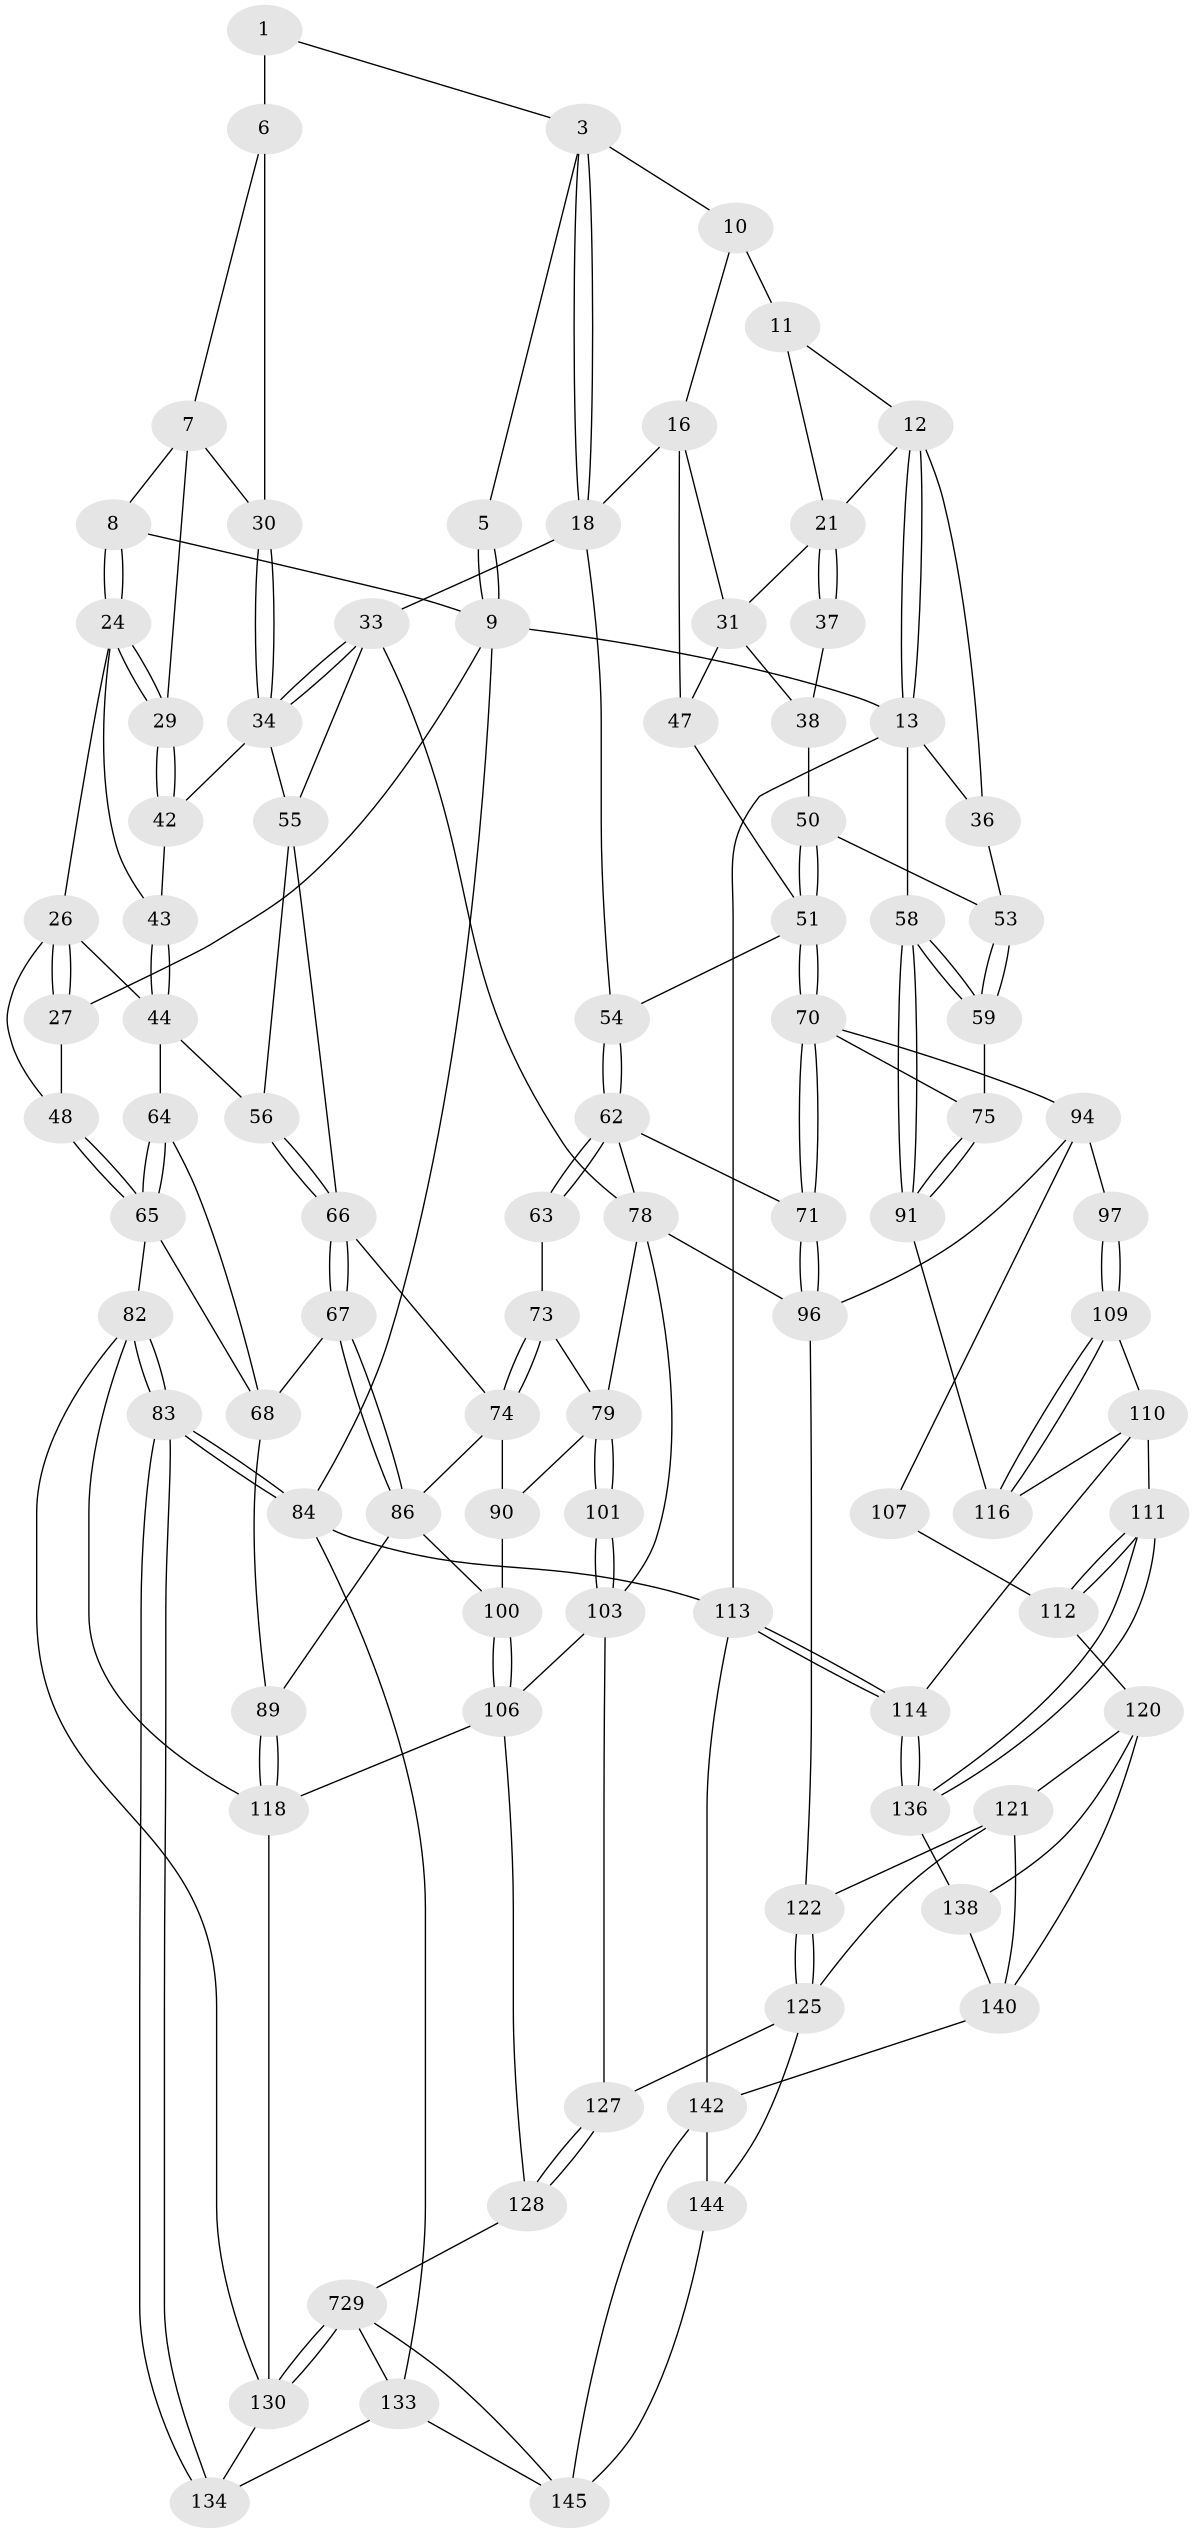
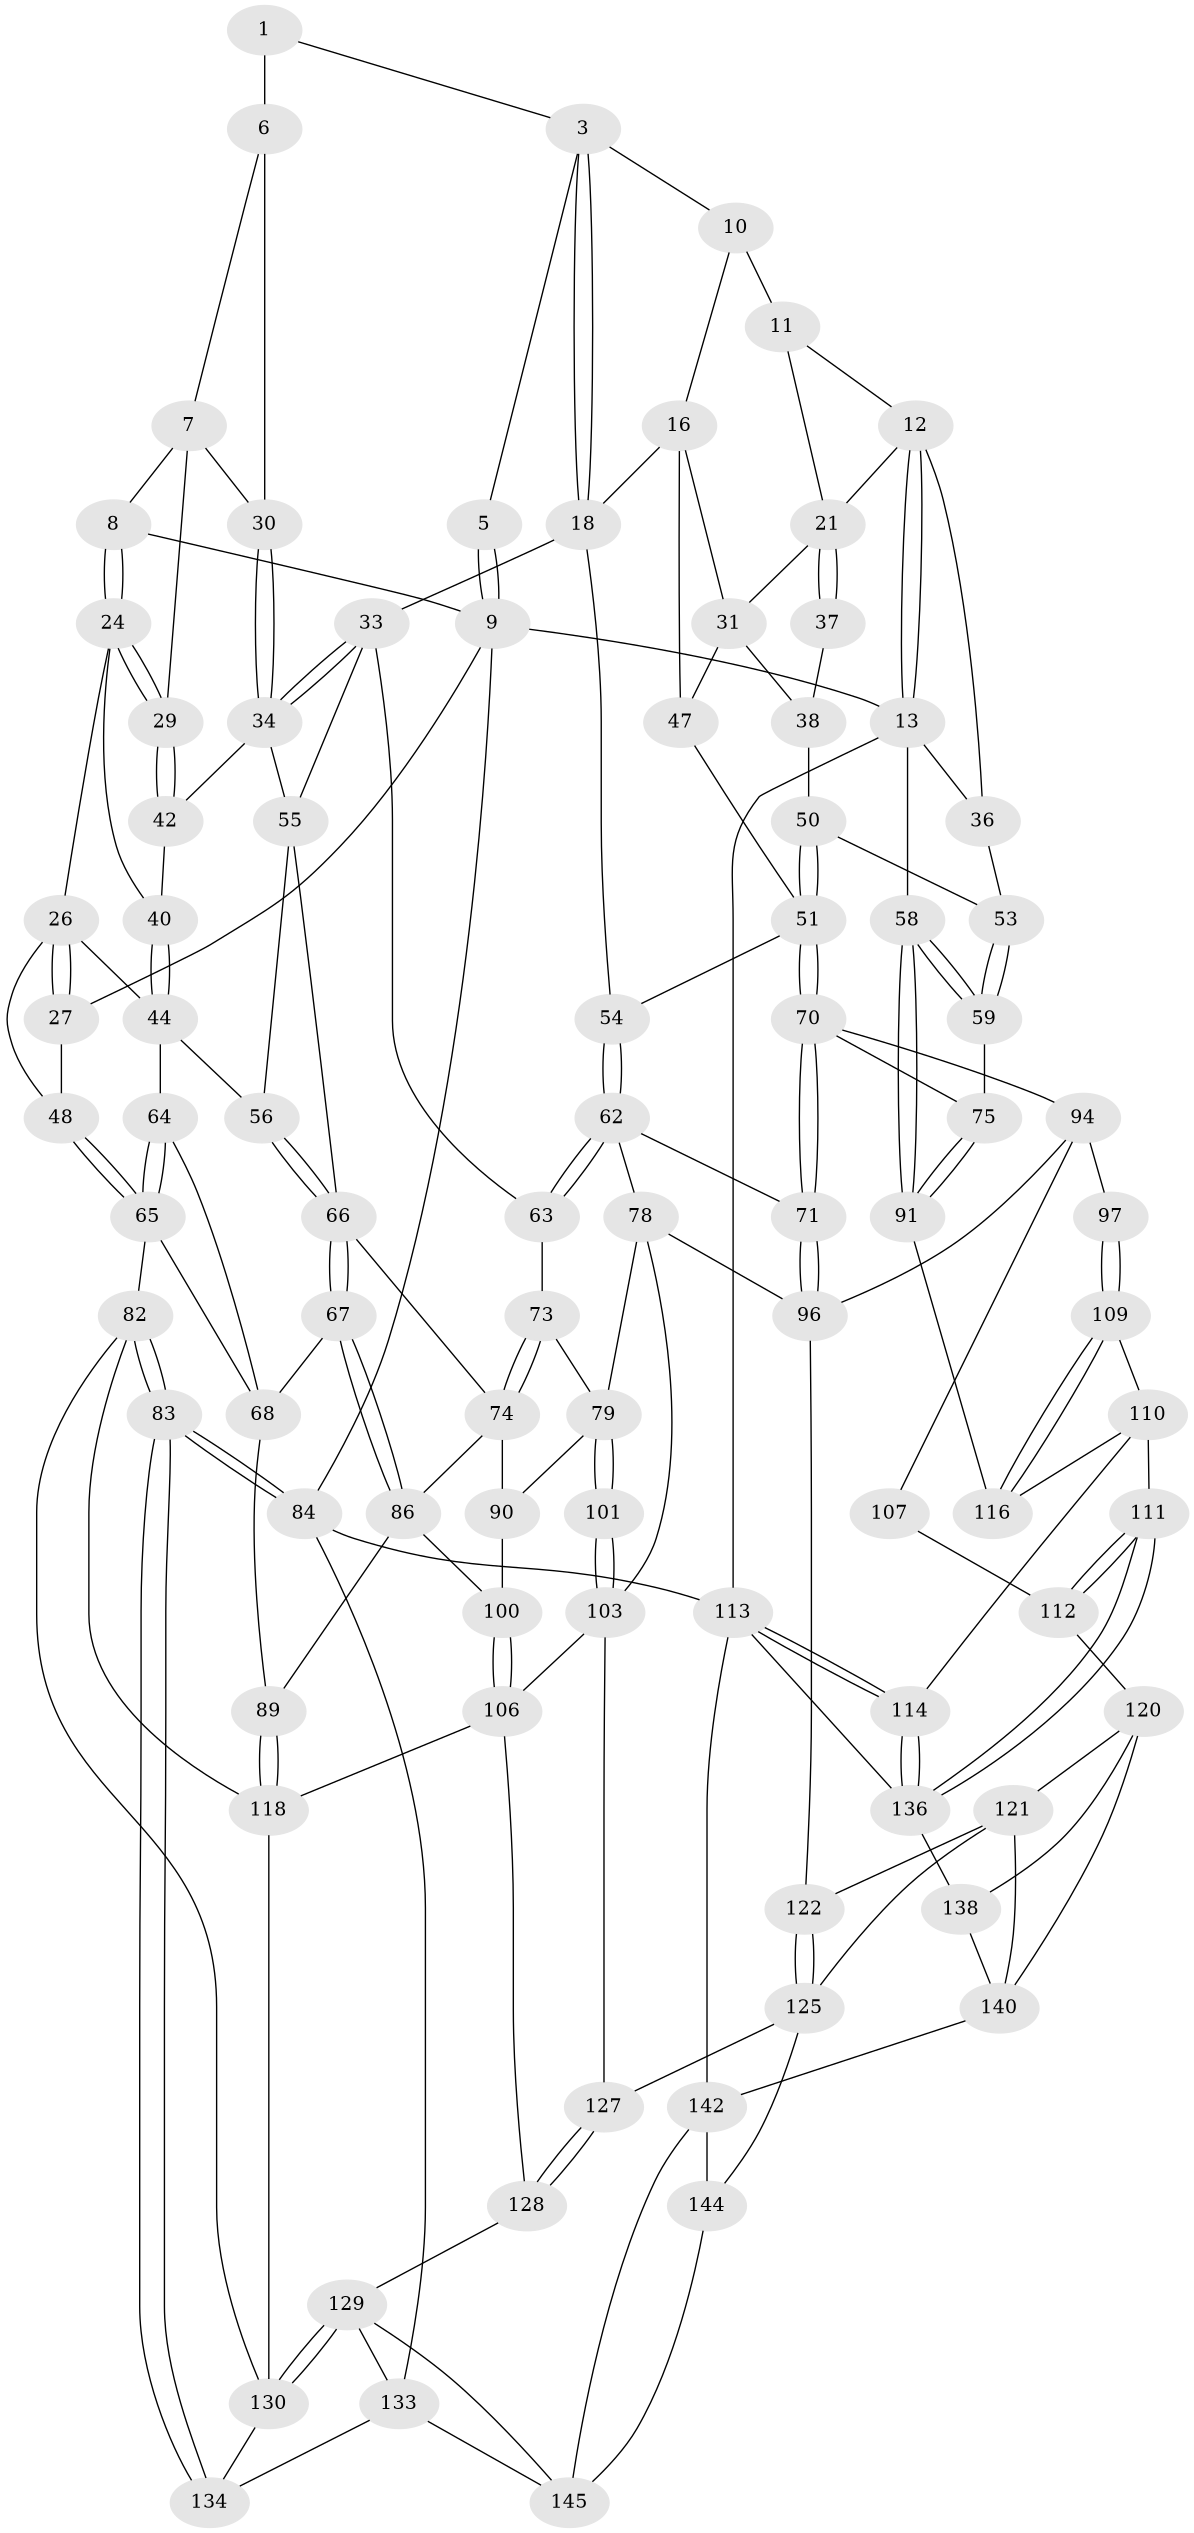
(160, 920) -> (160, 920)
(477, 951) -> (392, 946)
none -> (822, 1711)
(347, 2305) -> (347, 2305)
